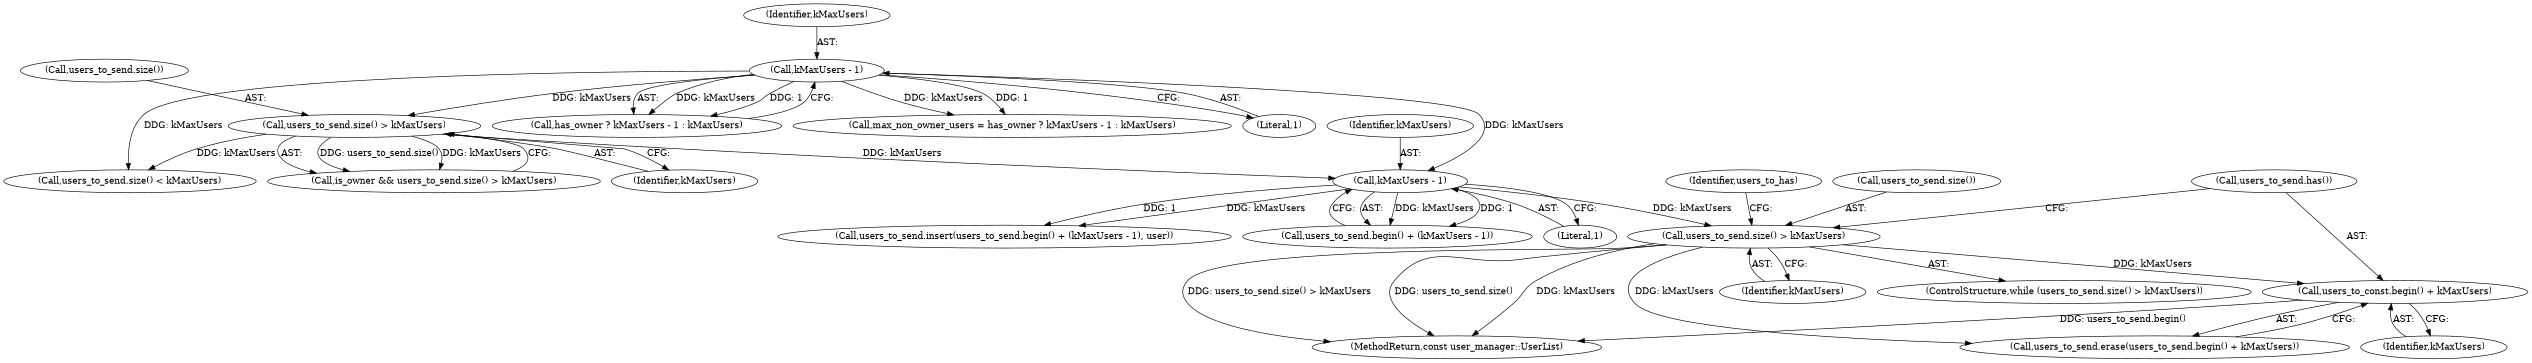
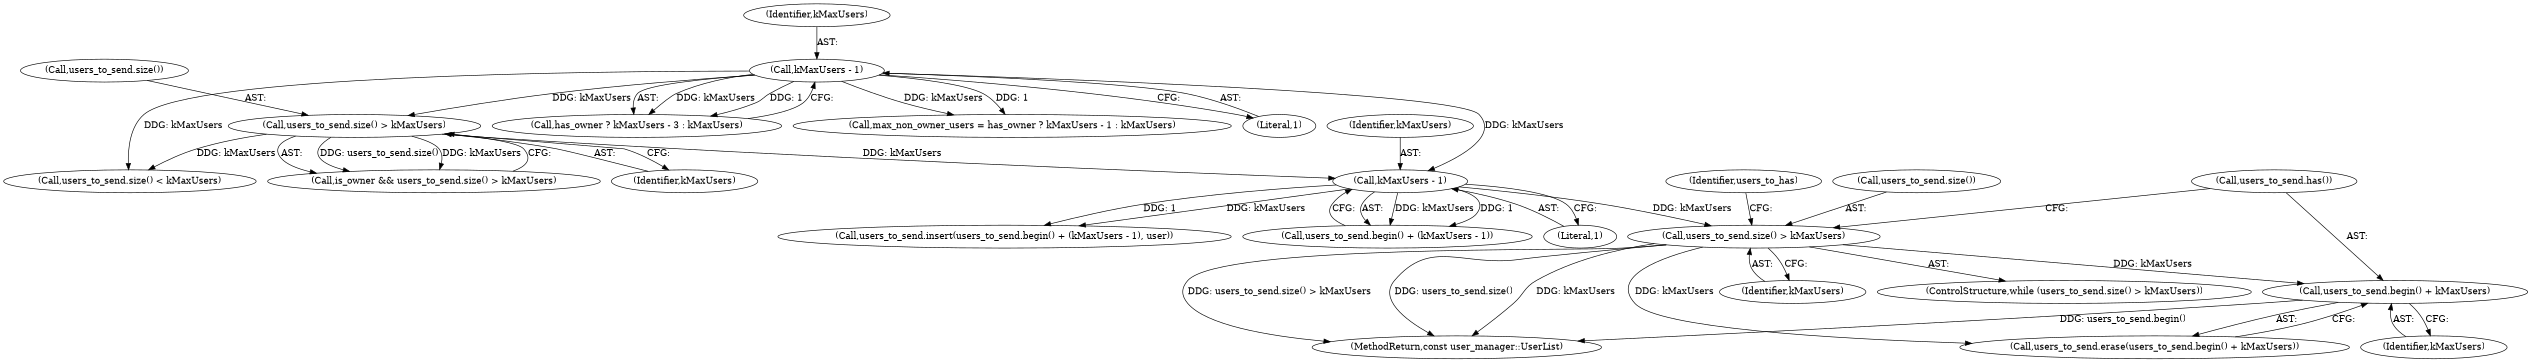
(637, 126) -> (637, 126)
(2395, 292) -> (2395, 292)
